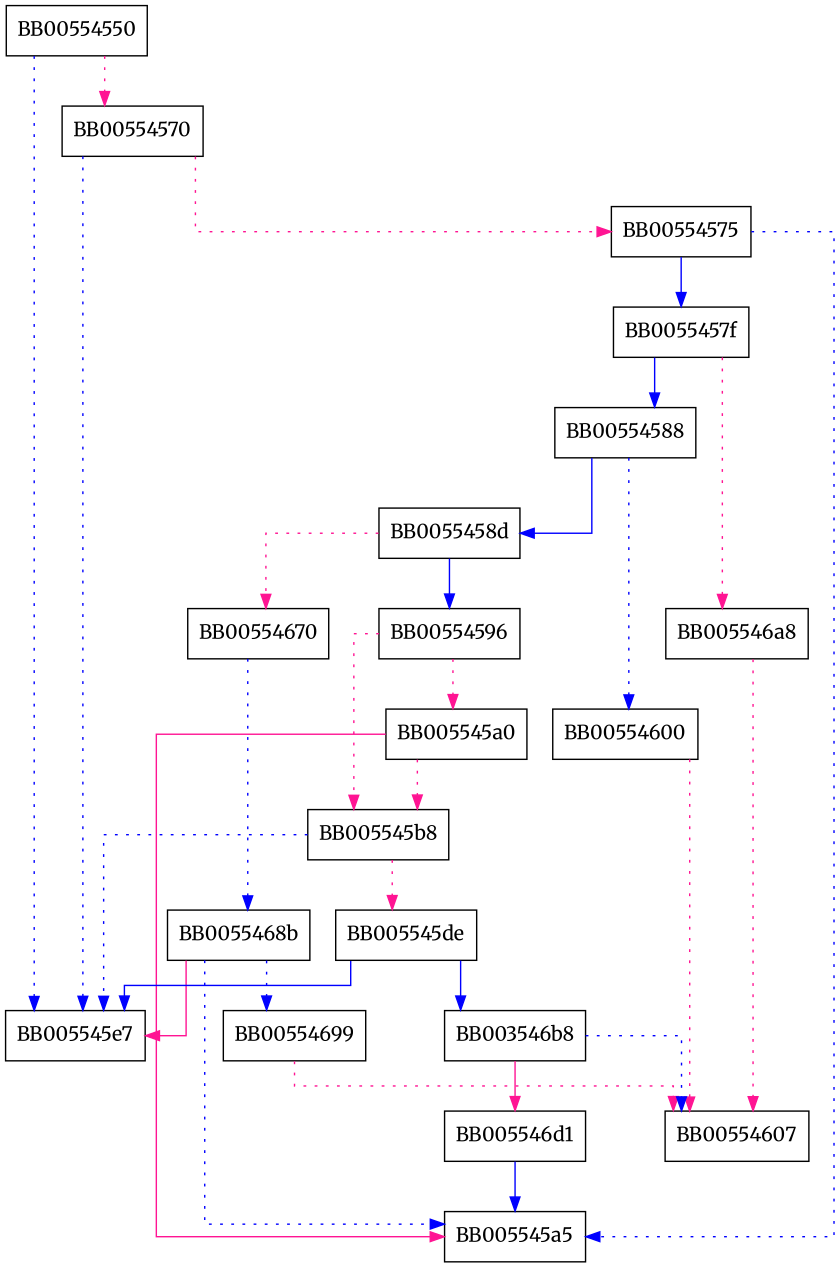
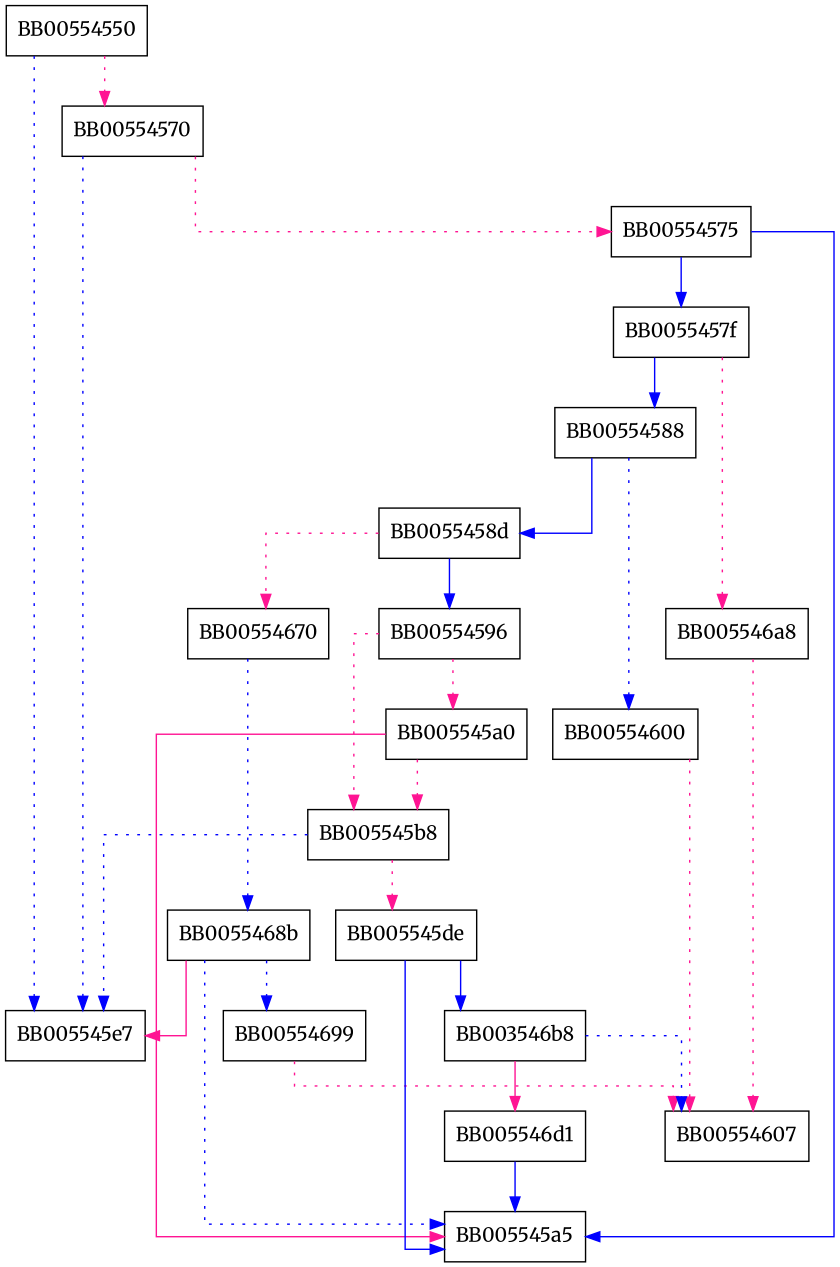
(834, 810) -> (834, 810)
(245, 985) -> (405, 1117)
